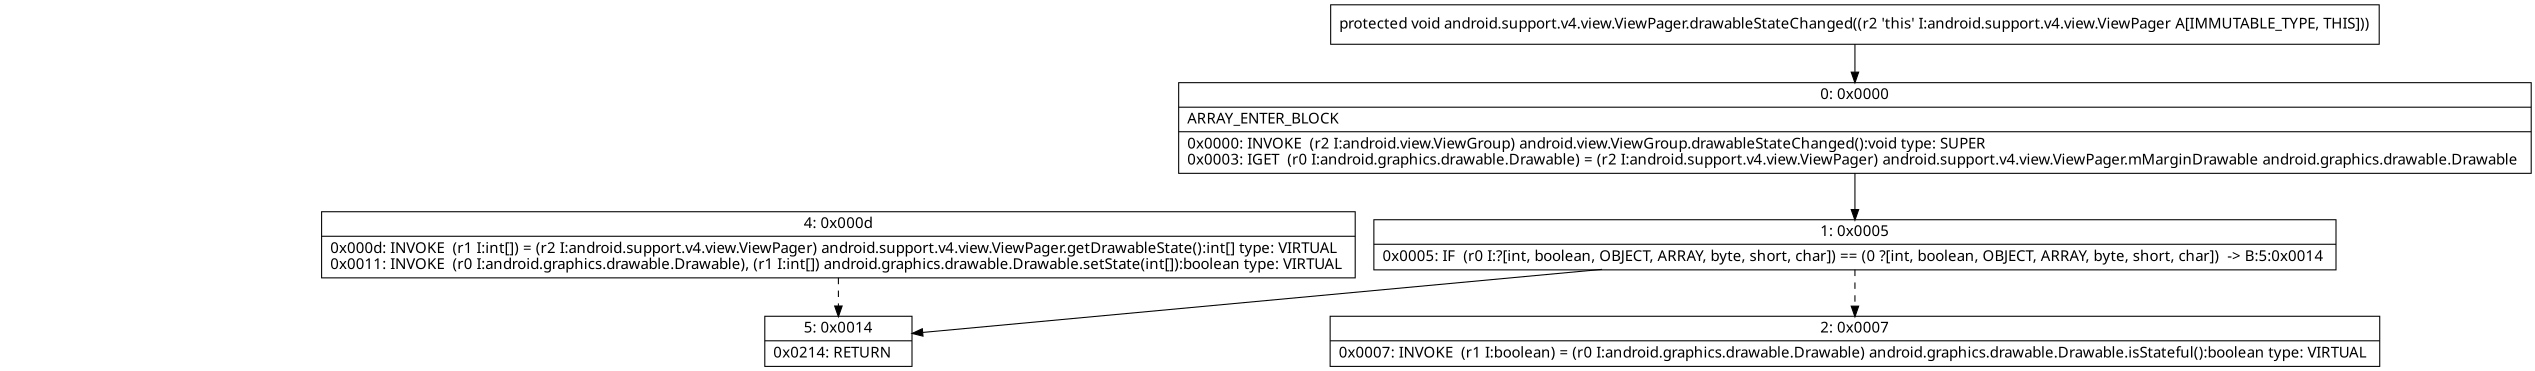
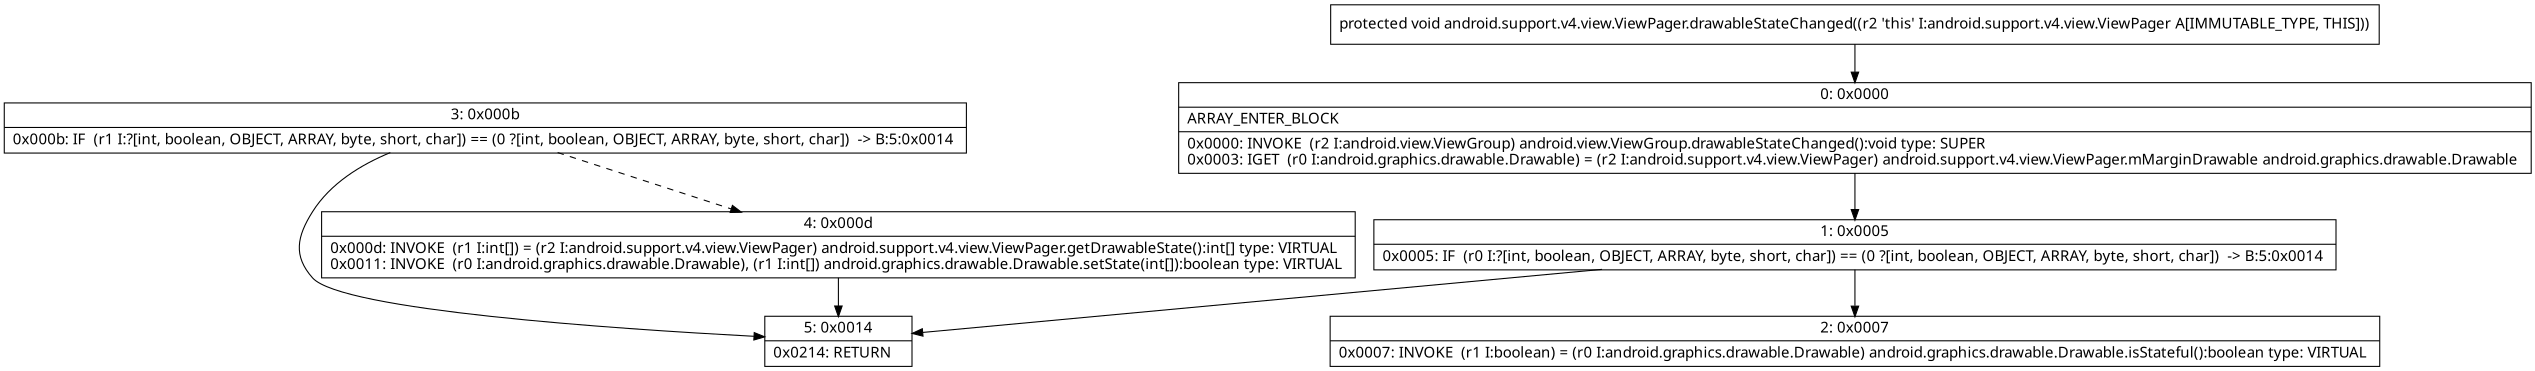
none -> (485, 128)
(1855, 288) -> (1855, 288)
(838, 292) -> (838, 292)
